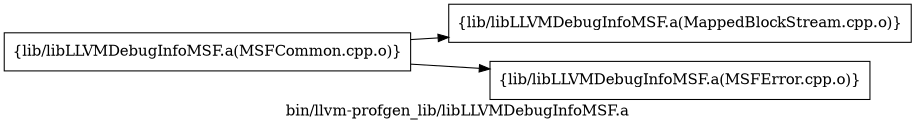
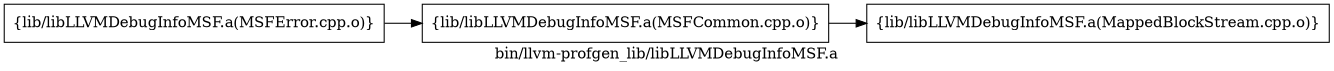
(445, 66) -> (398, 23)
